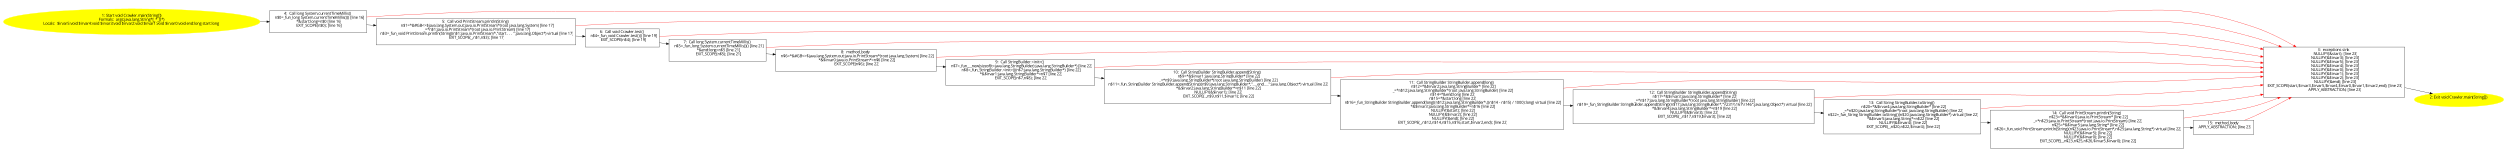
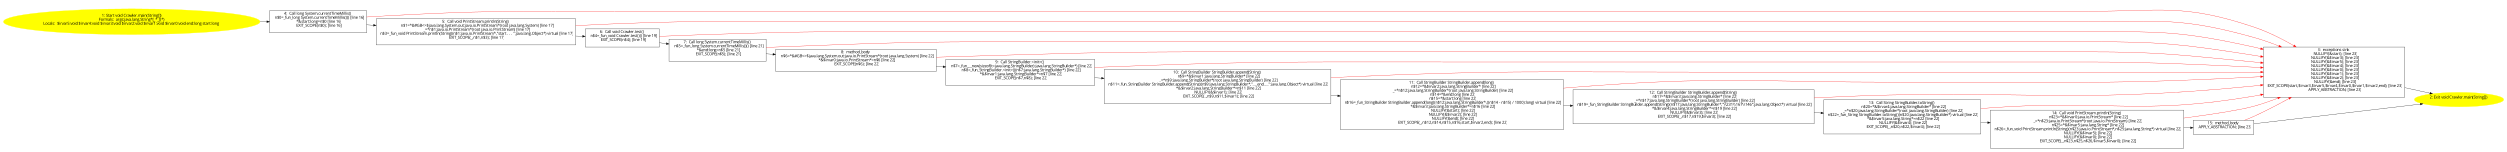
none -> (2337, 114)
